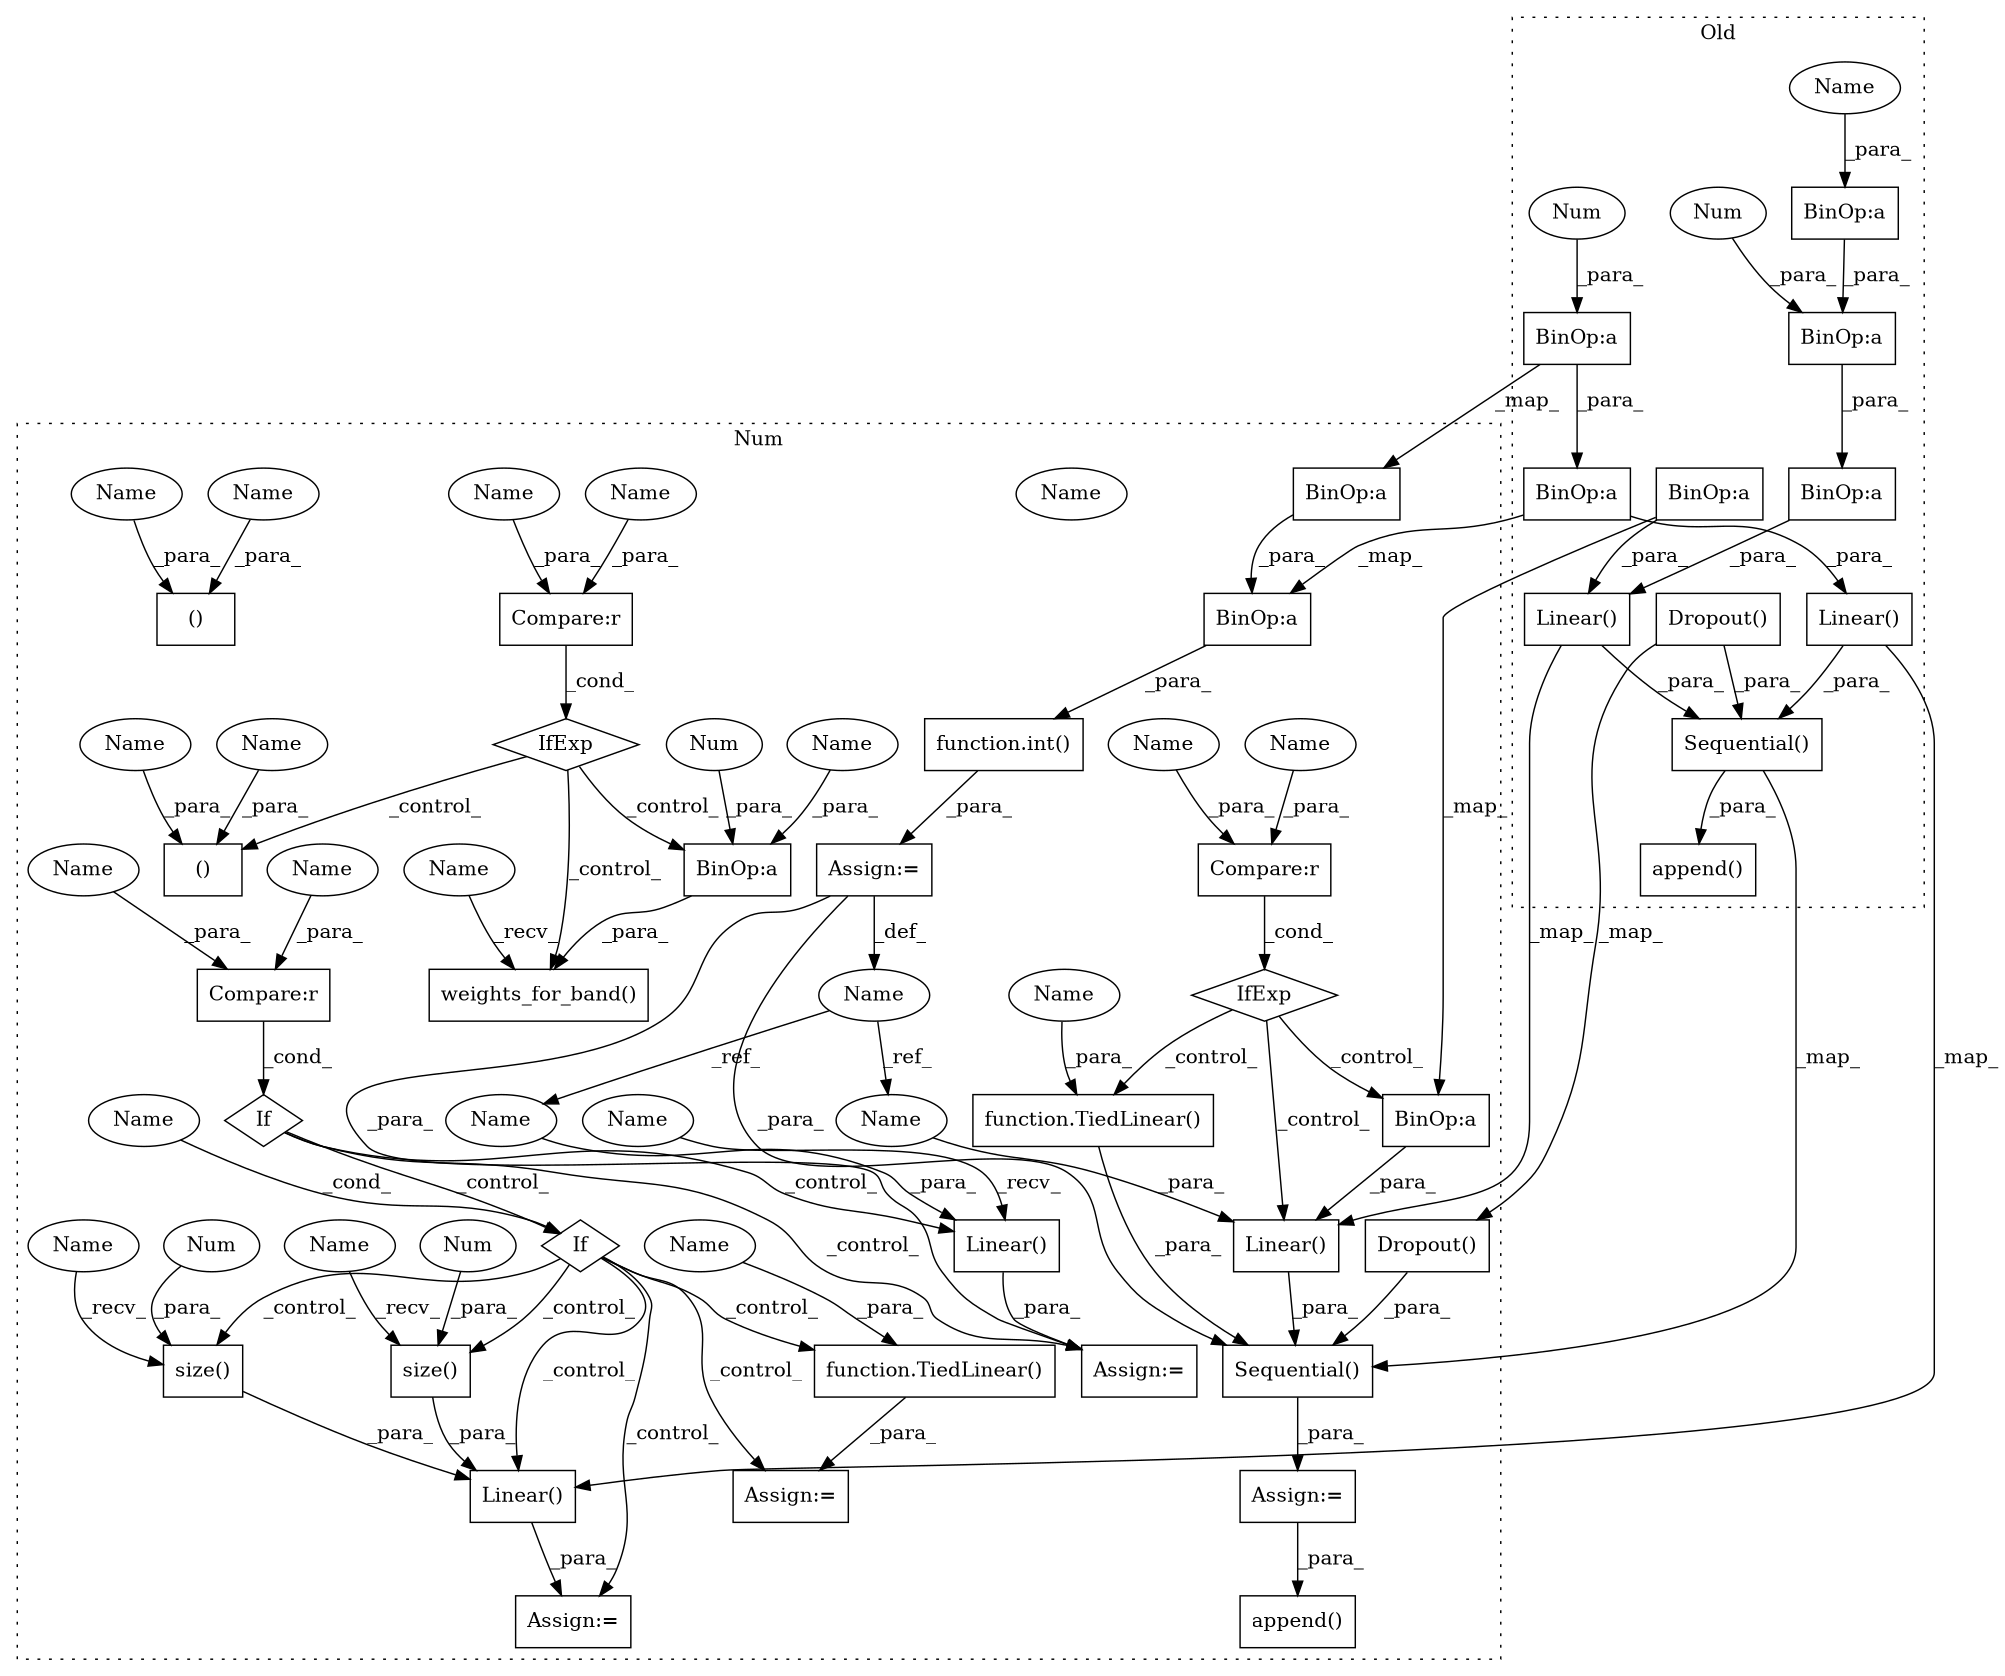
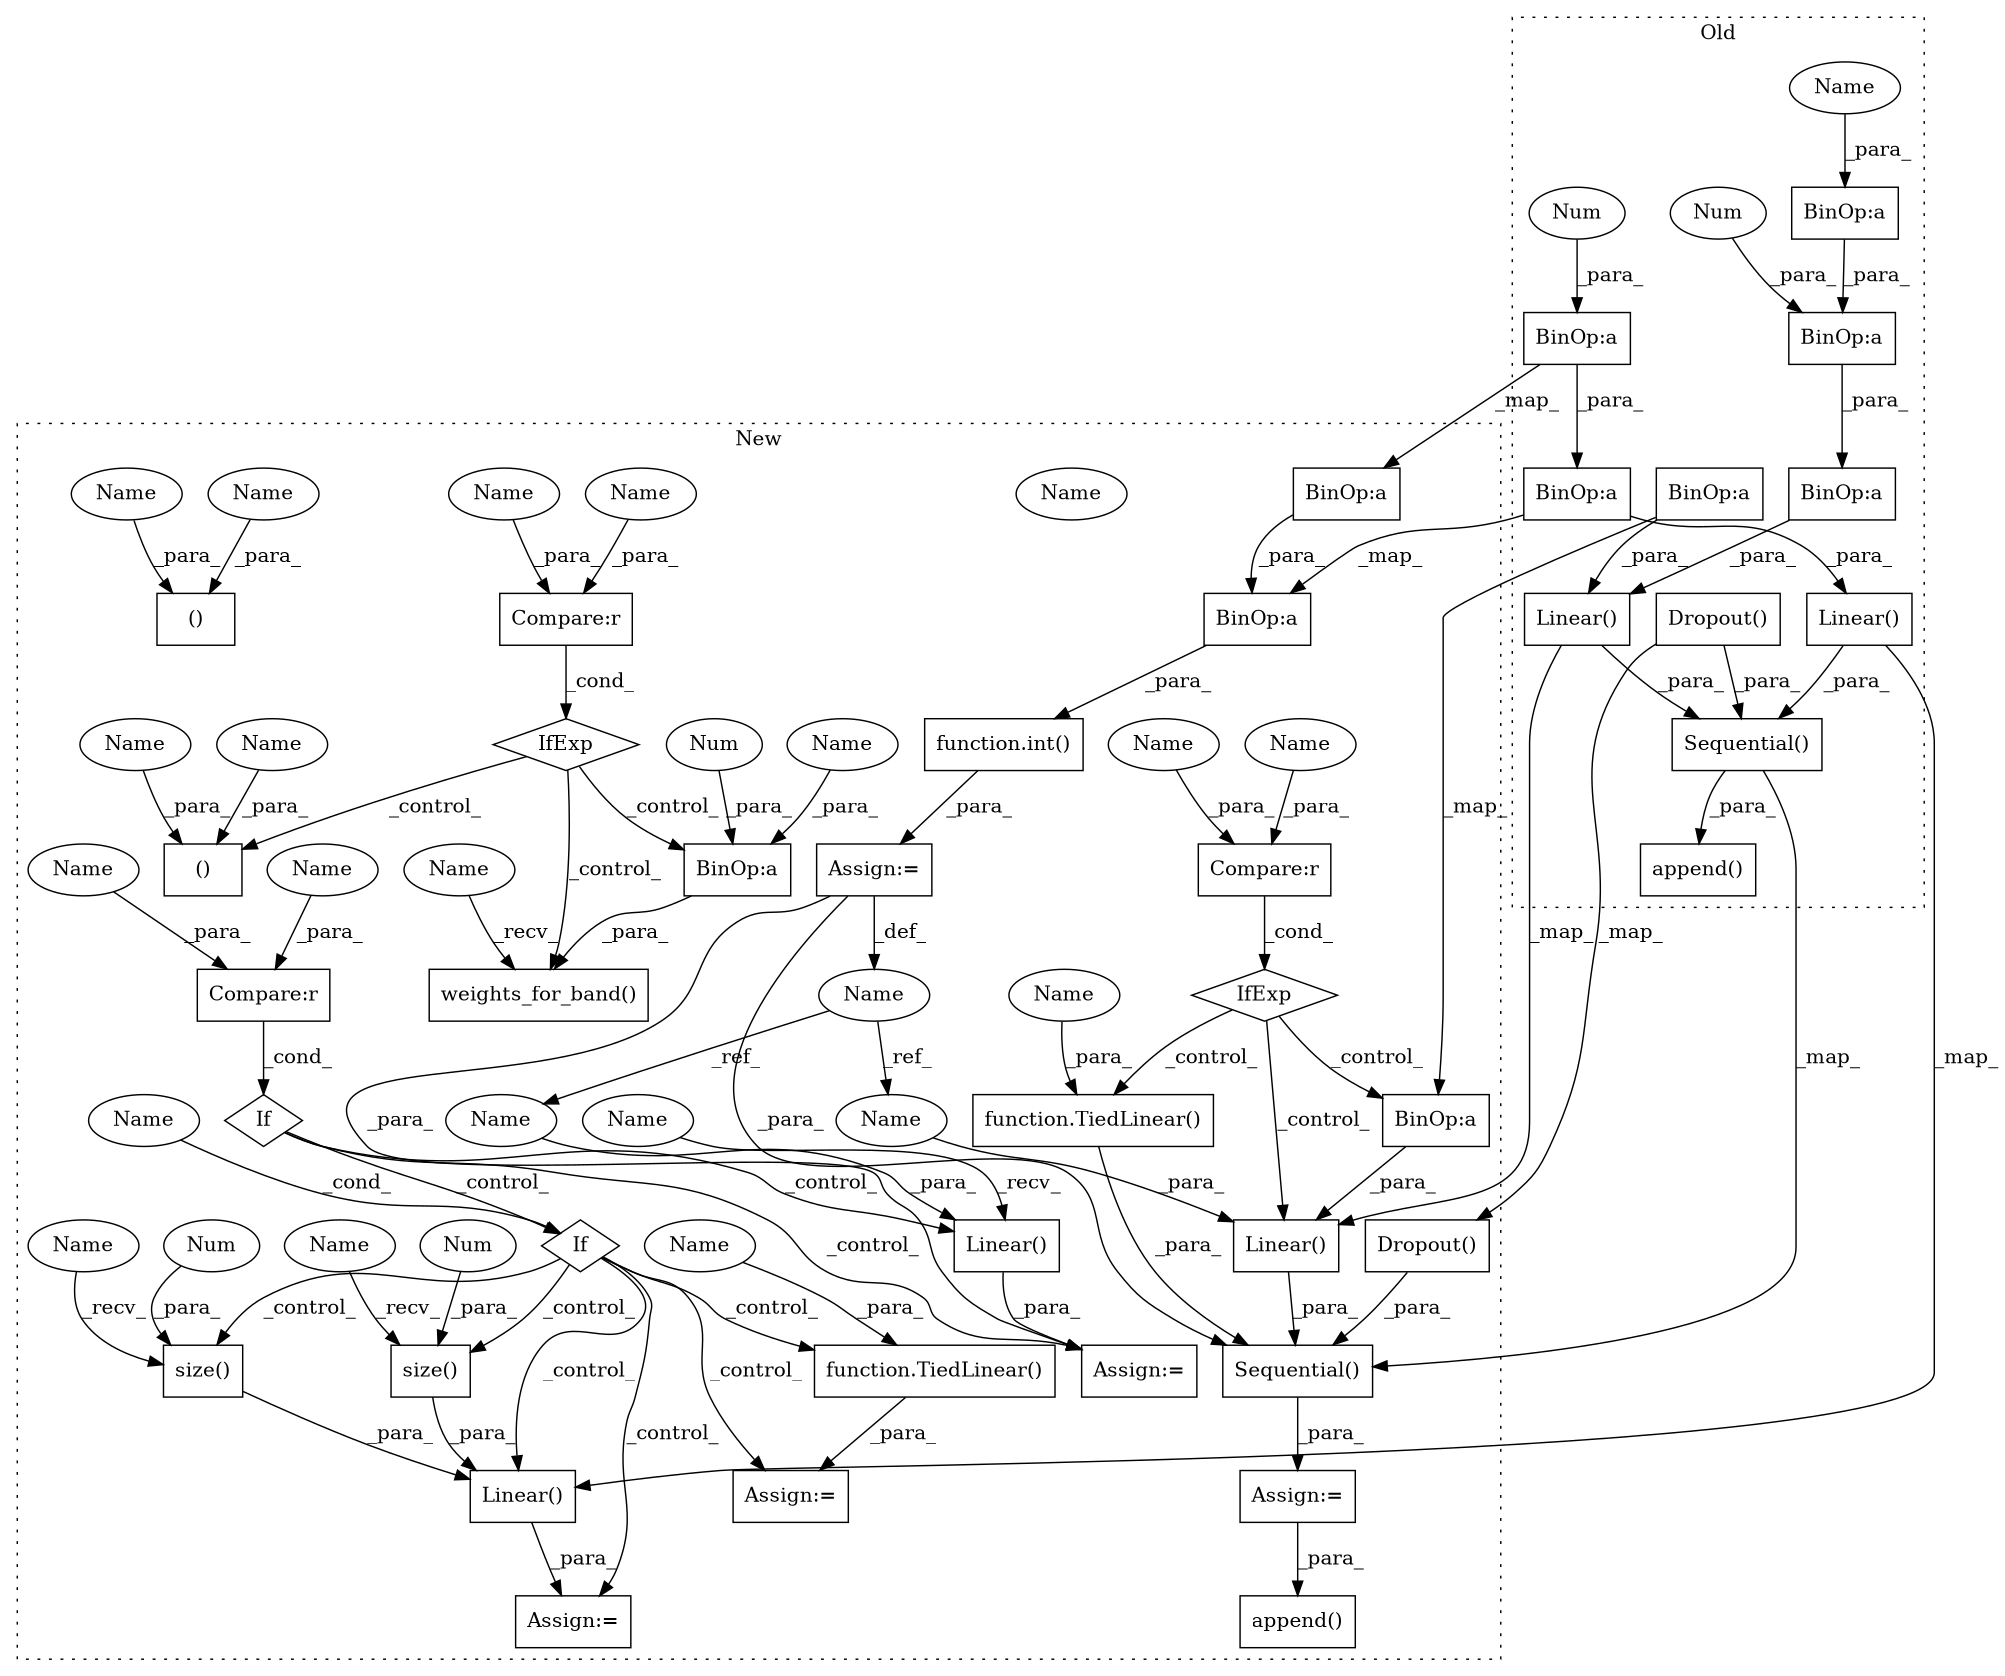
(759, 440) -> (759, 440)
